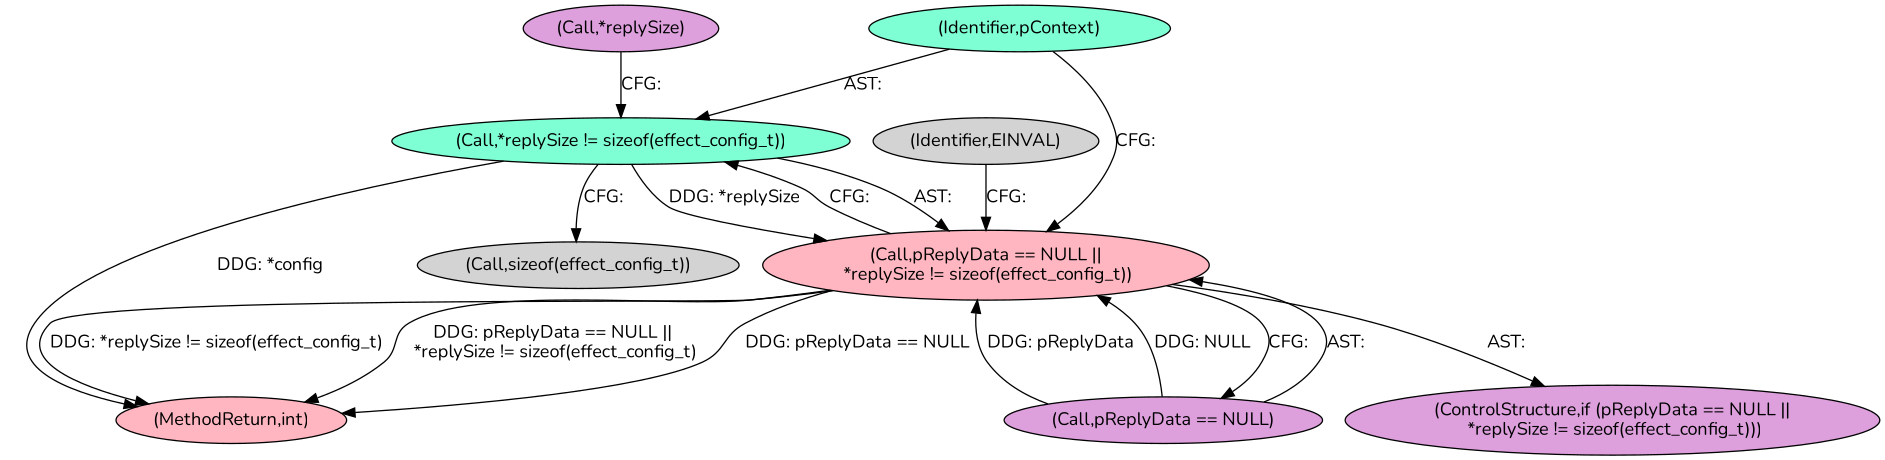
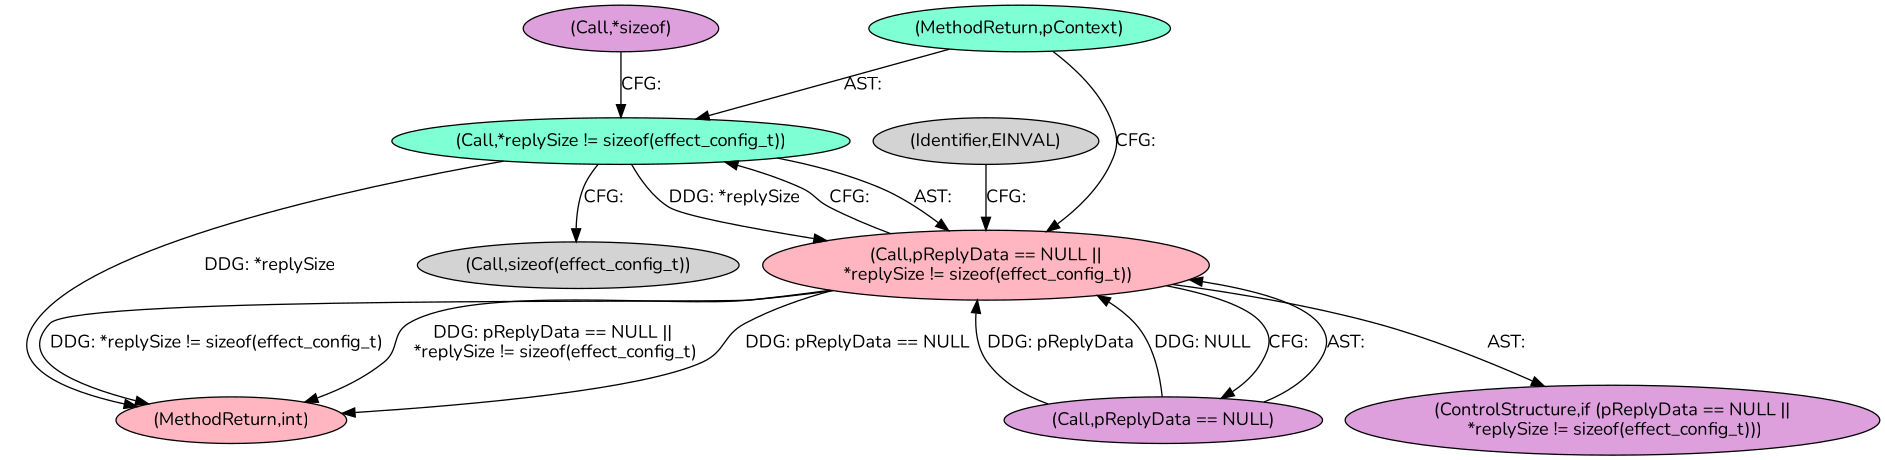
(621, 28) -> (621, 28)
(1020, 28) -> (1020, 28)
(270, 265) -> (270, 265)
